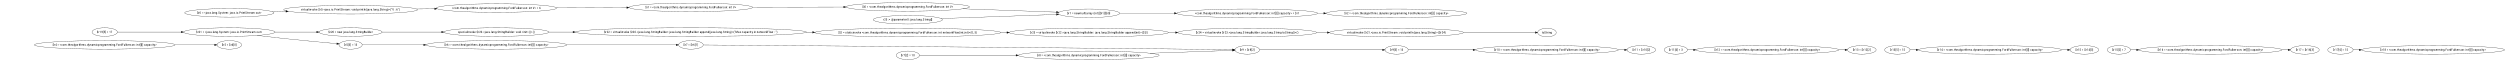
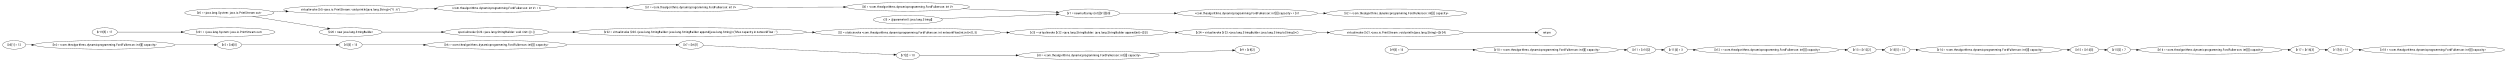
(296, 32) -> (290, 22)
(1547, 33) -> (1547, 33)
(297, 40) -> (289, 45)
none -> (14, 45)
(968, 47) -> (799, 50)
(1321, 50) -> none
none -> (1659, 50)
none -> (1879, 50)
none -> (2102, 50)
none -> (2322, 50)
